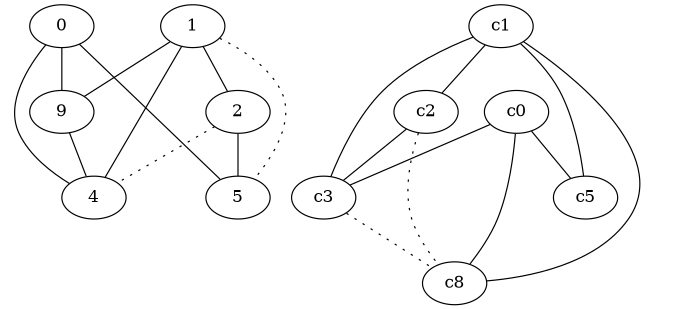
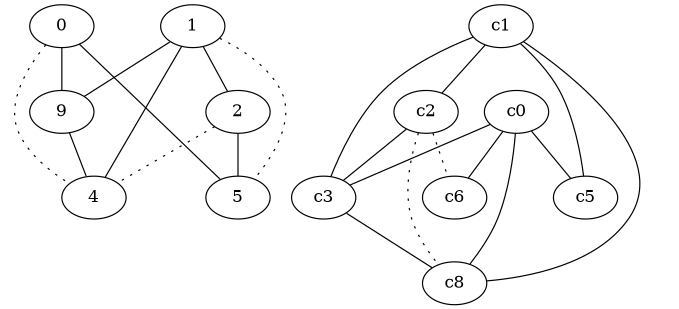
(15, 121) -> (15, 121)
none -> (455, 198)
(389, 241) -> (389, 241)
